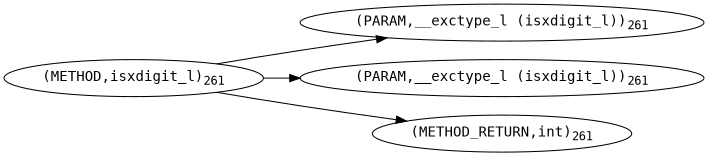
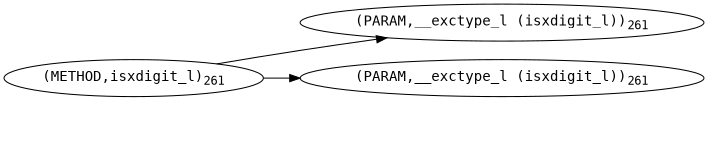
(502, 134) -> none
